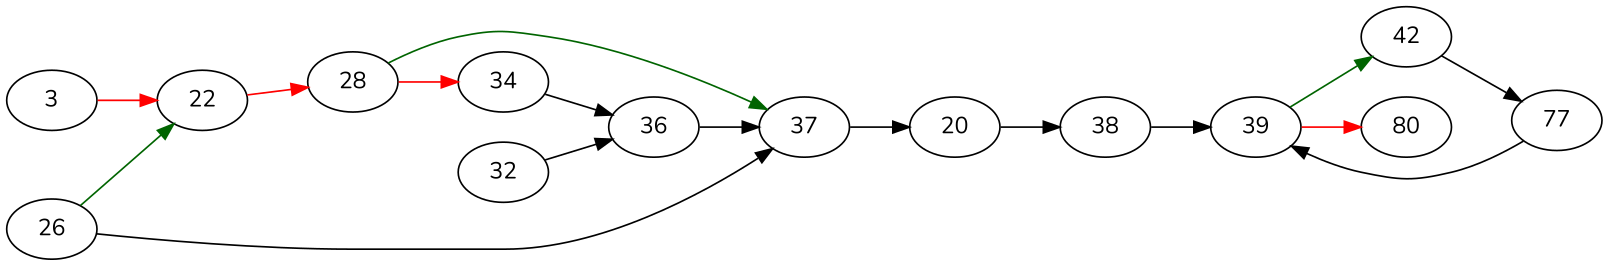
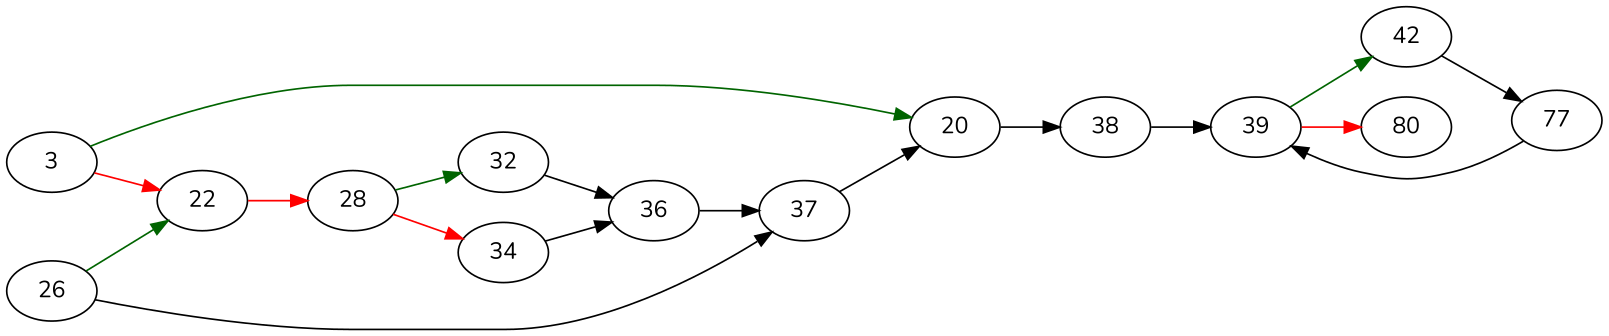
(572, 41) -> (420, 184)
none -> (489, 85)
